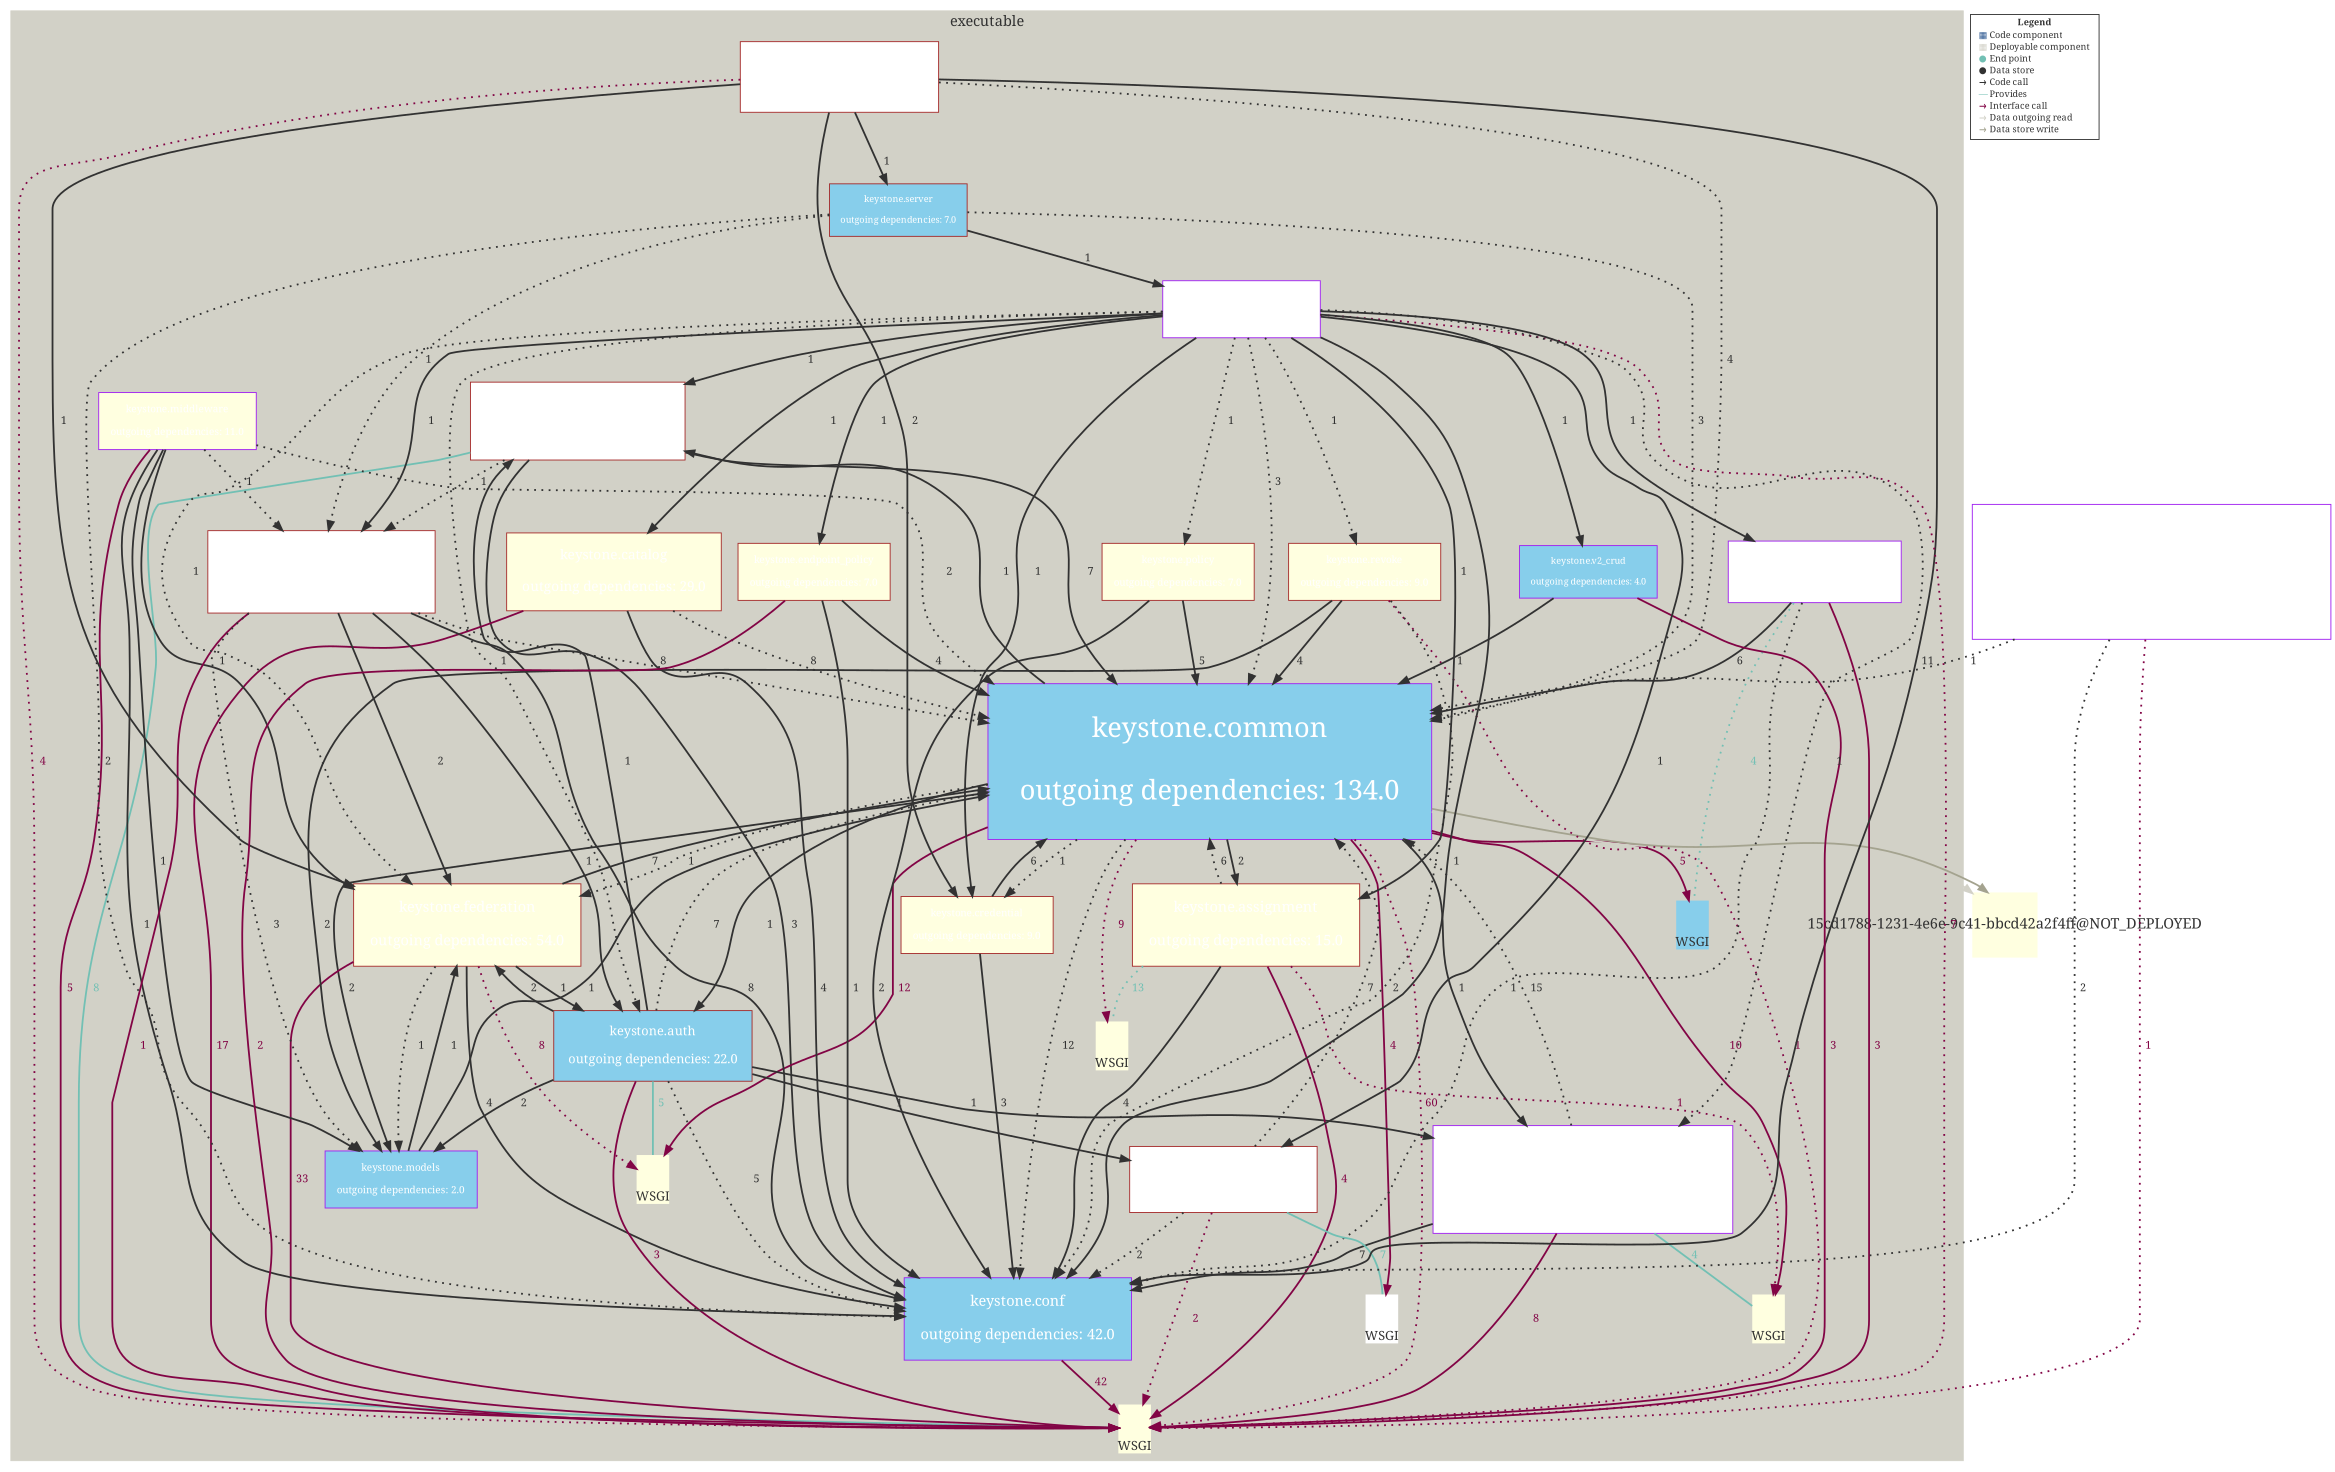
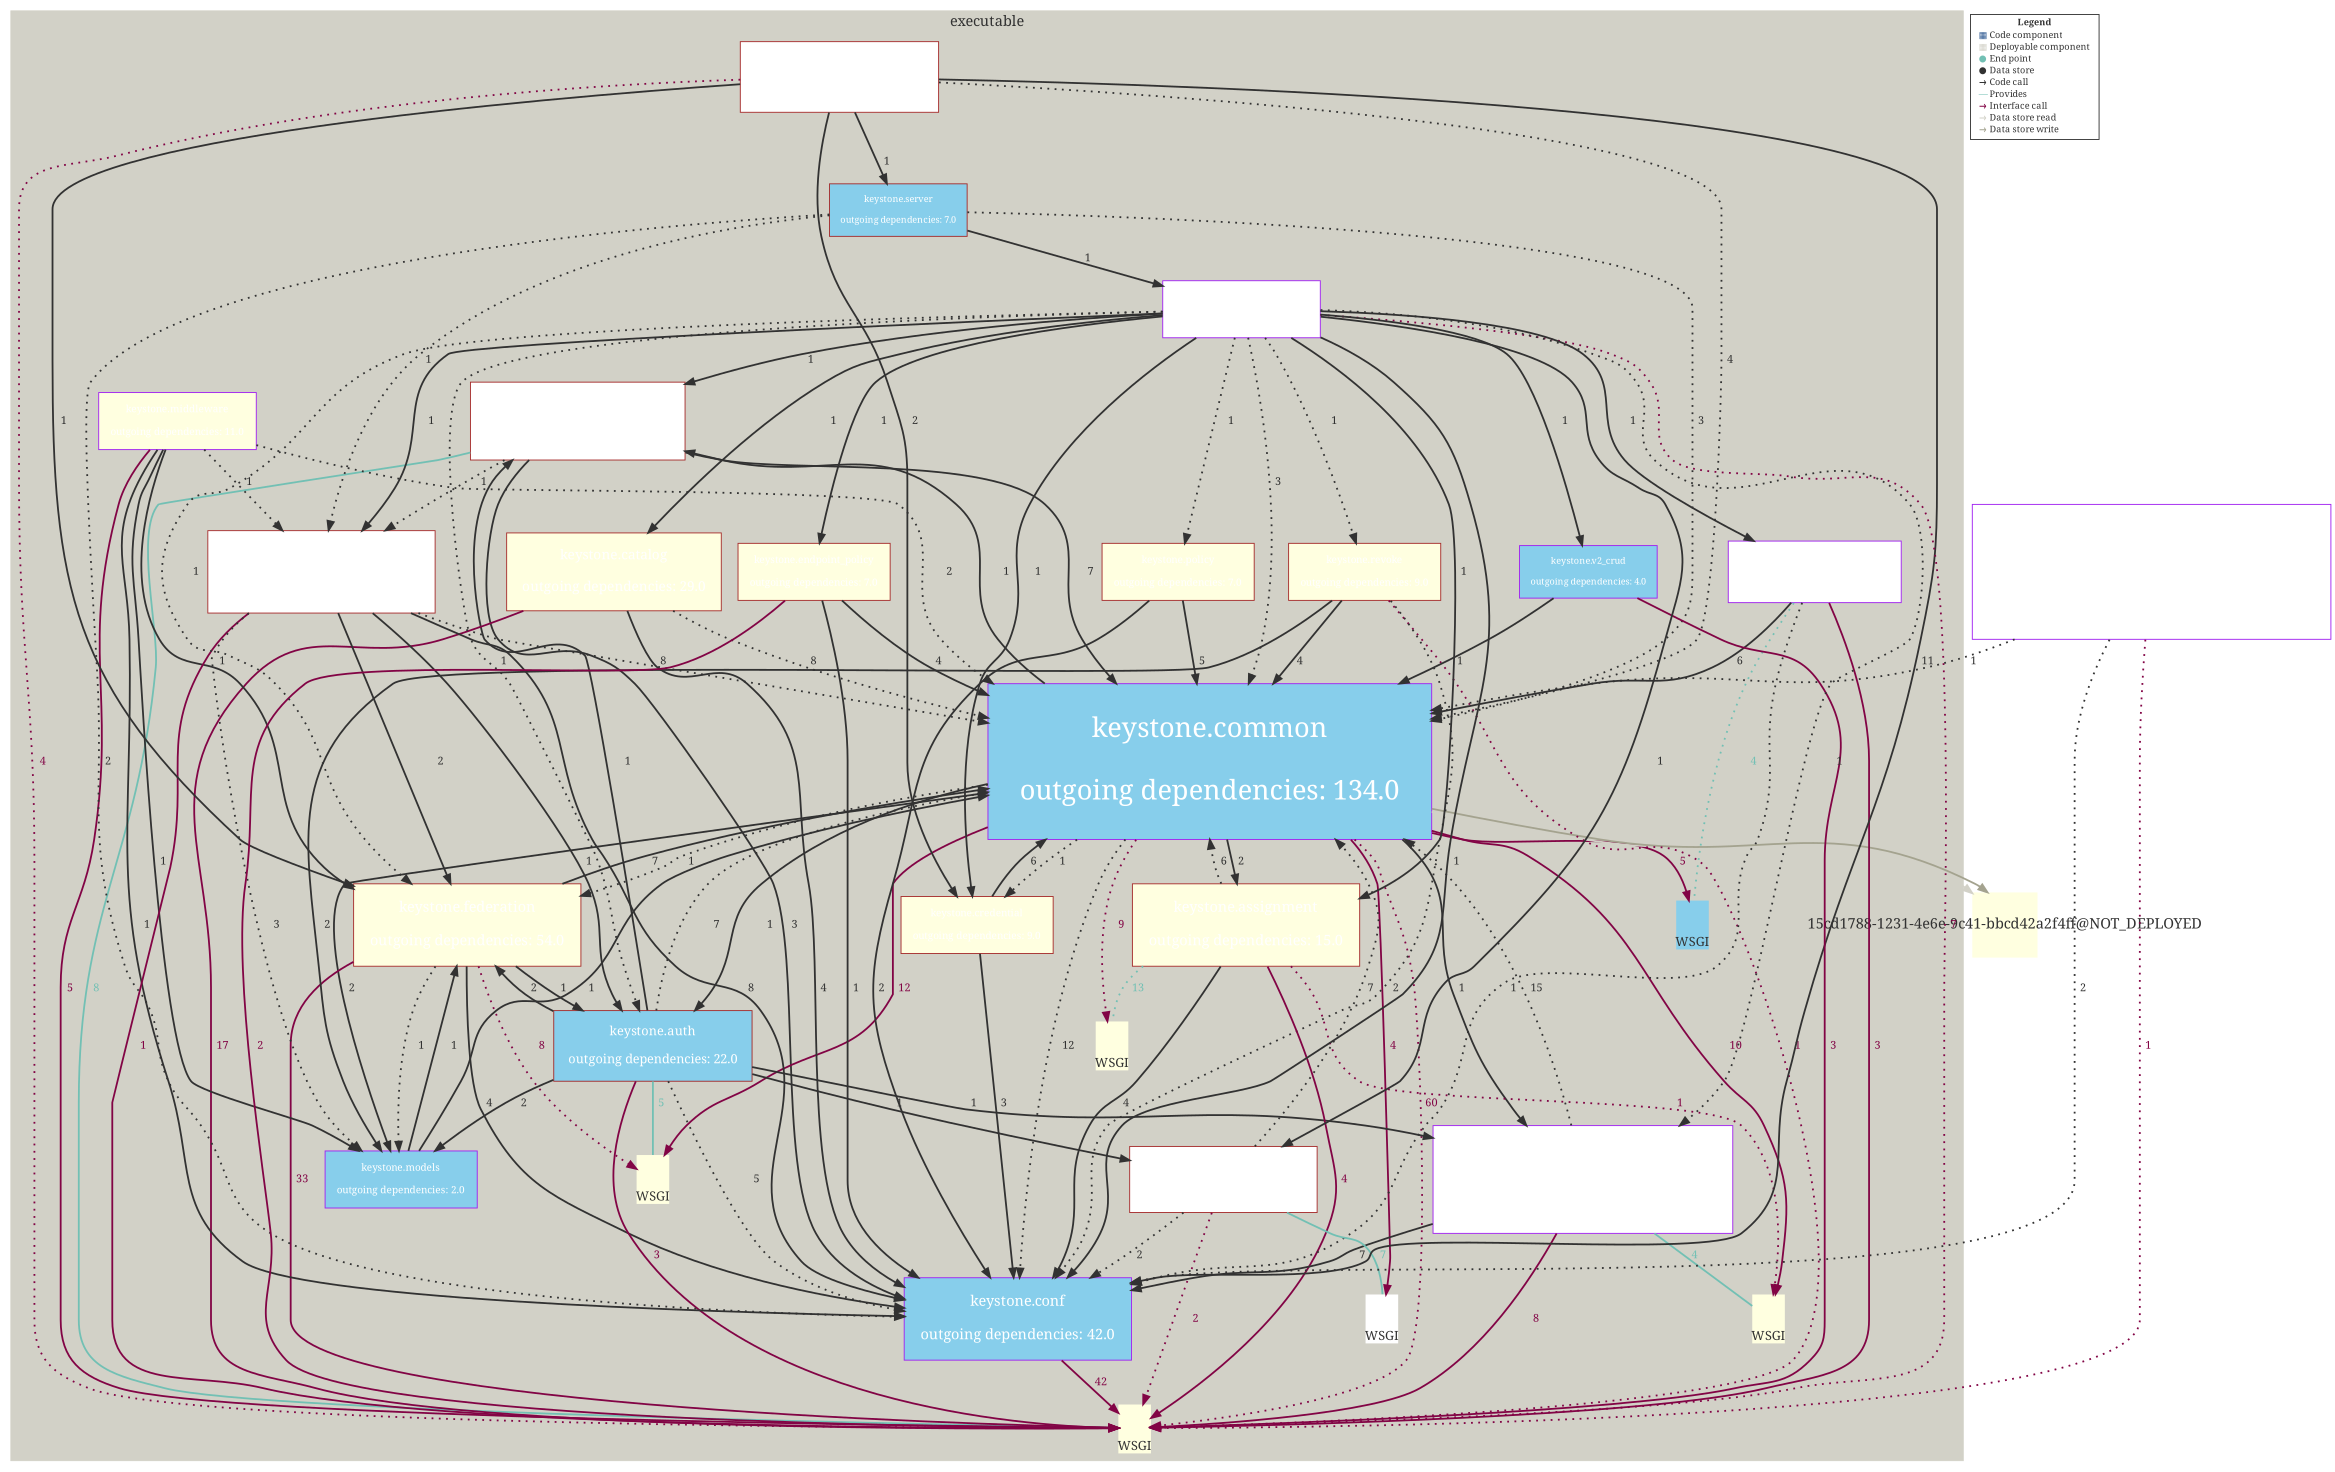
(2031, 118) -> (2023, 118)
